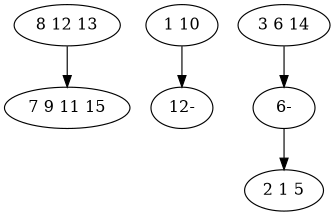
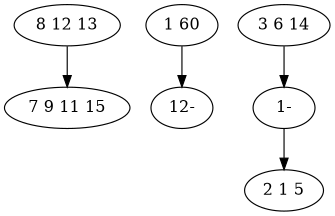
(182, 25) -> (182, 25)
(284, 108) -> (284, 108)
